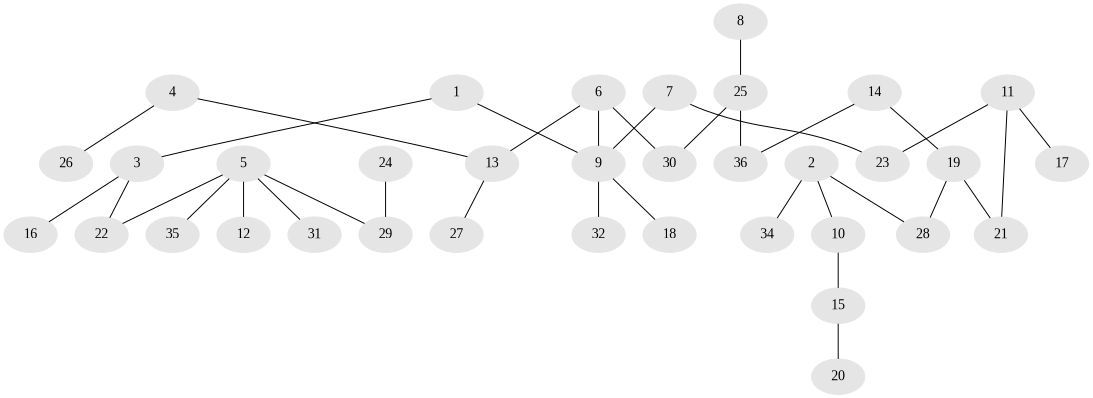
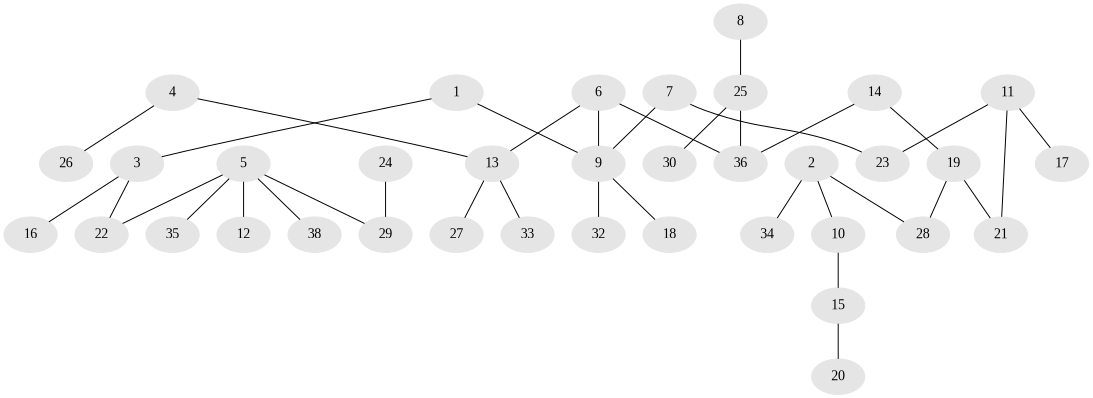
(630, 124) -> (670, 128)
(315, 235) -> (315, 235)
none -> (528, 235)
